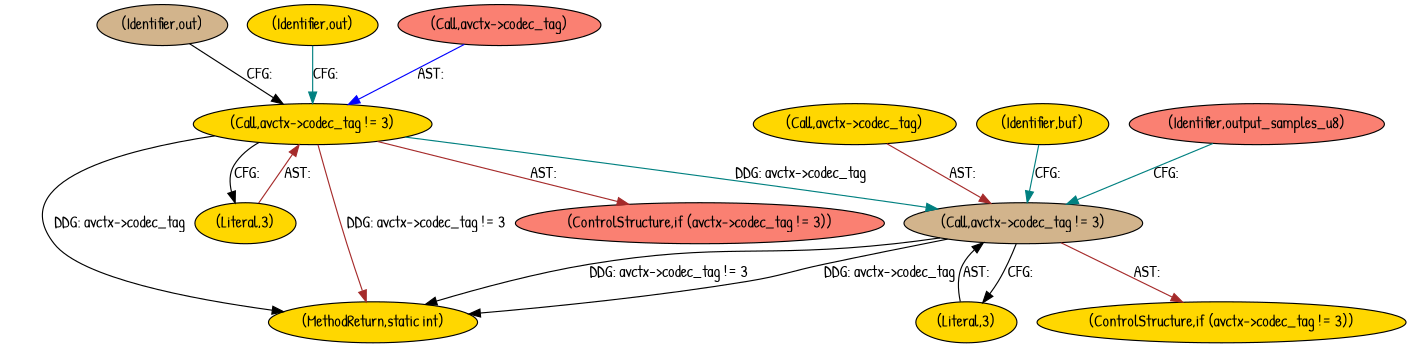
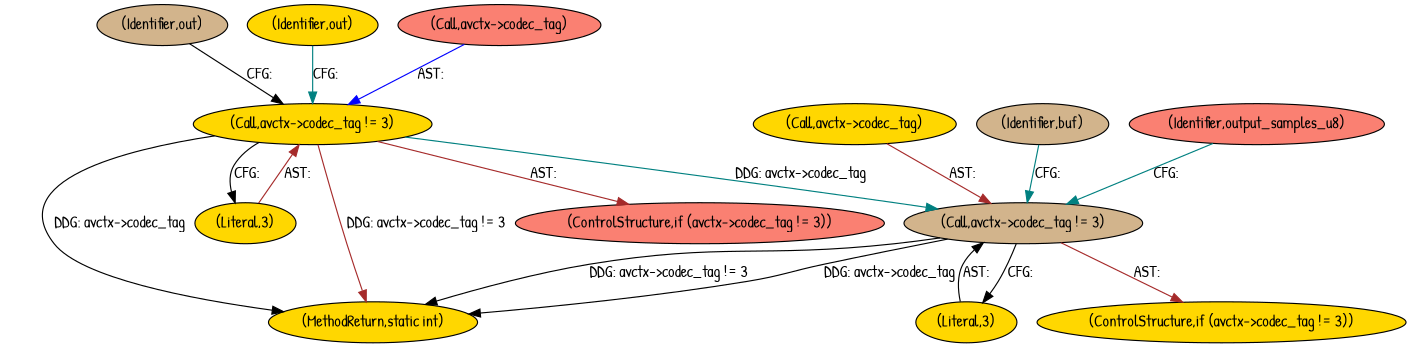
(1043, 124) -> (1043, 124)
